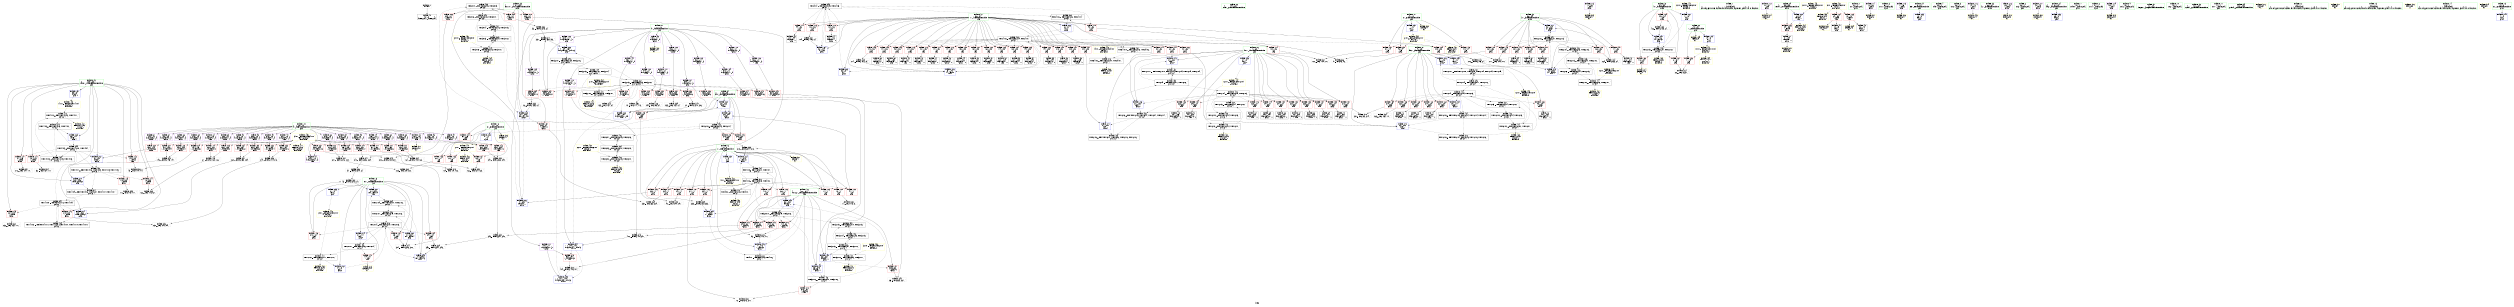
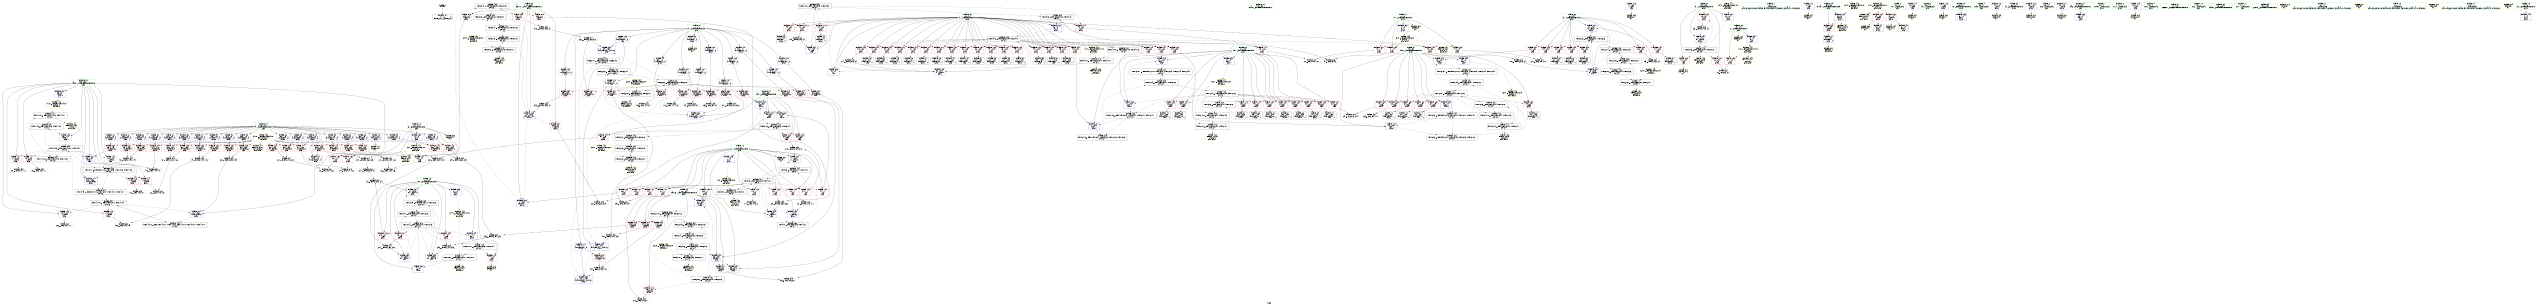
(1958, 6) -> none
(784, 225) -> none
(407, 242) -> (394, 251)
